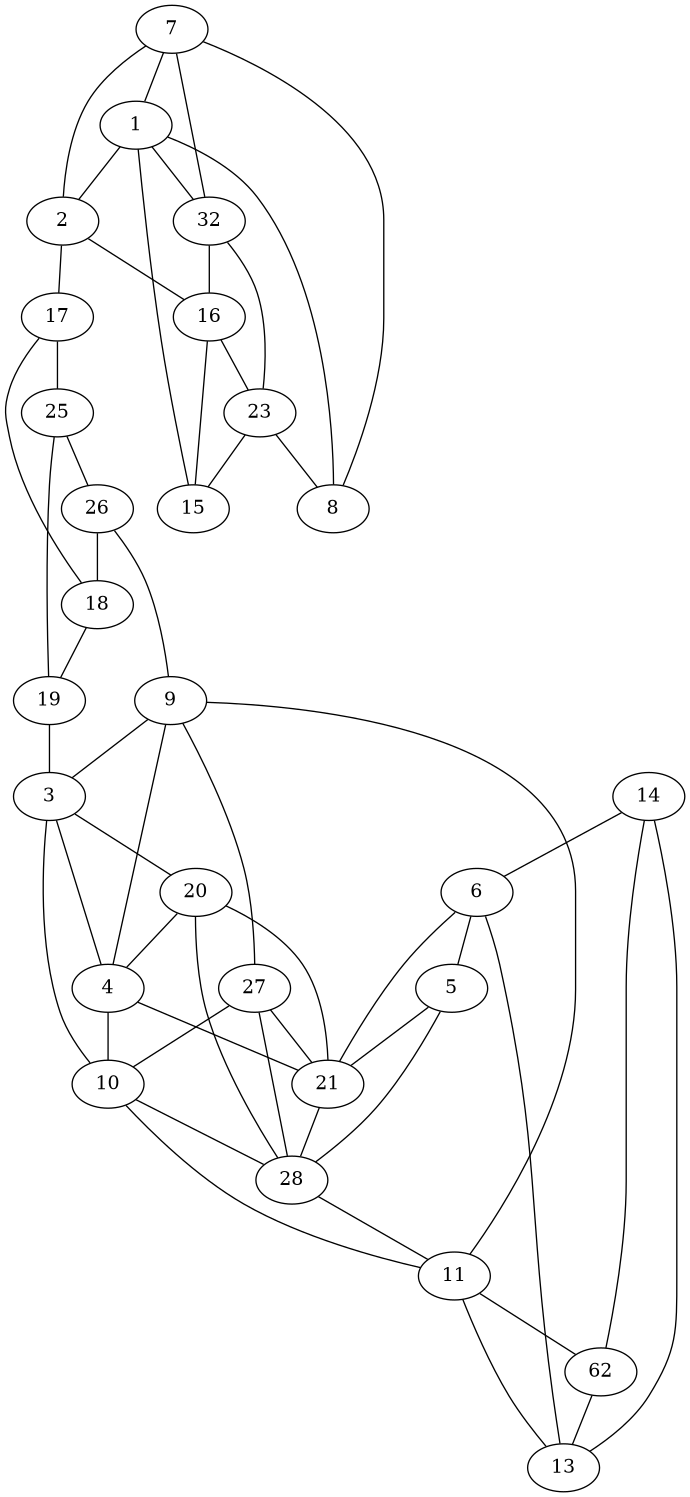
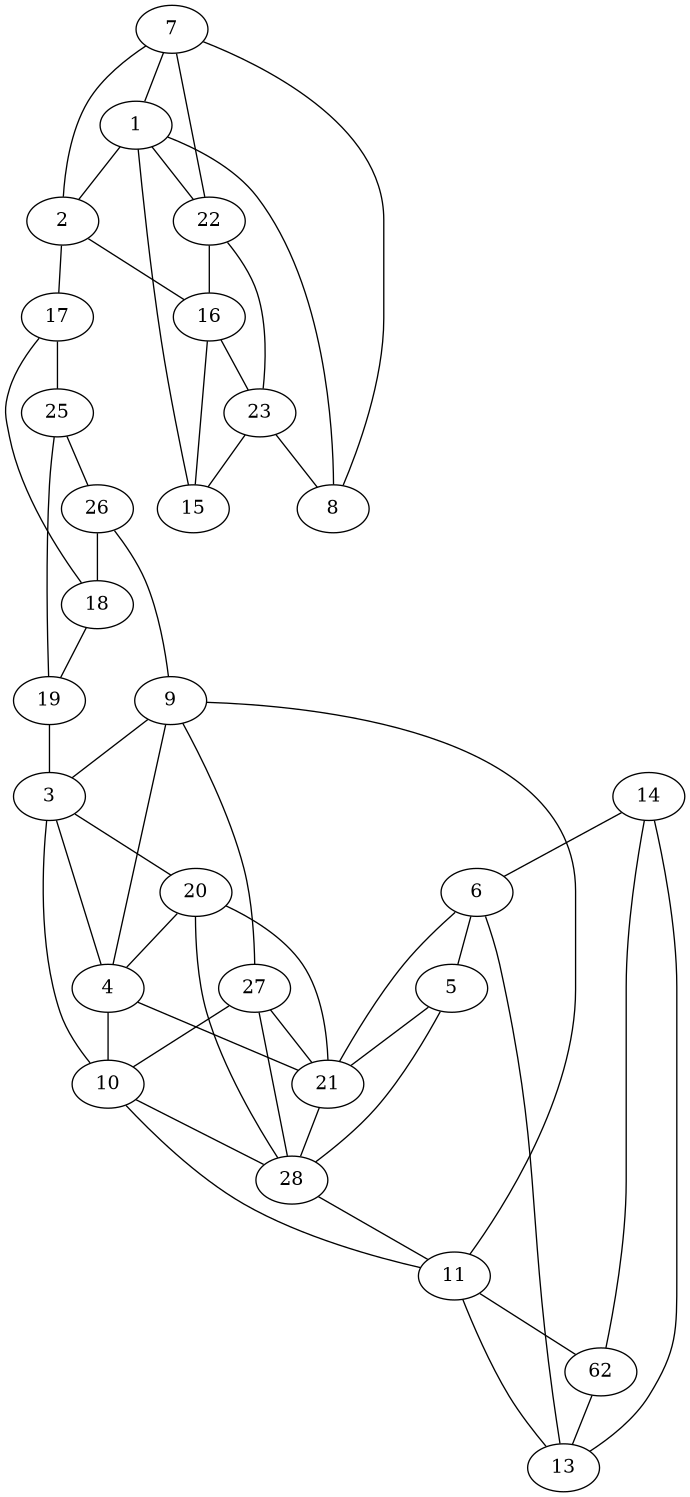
(209, 221) -> (209, 221)
